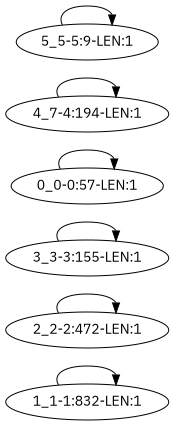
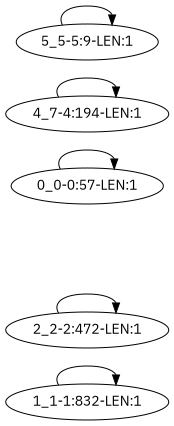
(87, 258) -> none
